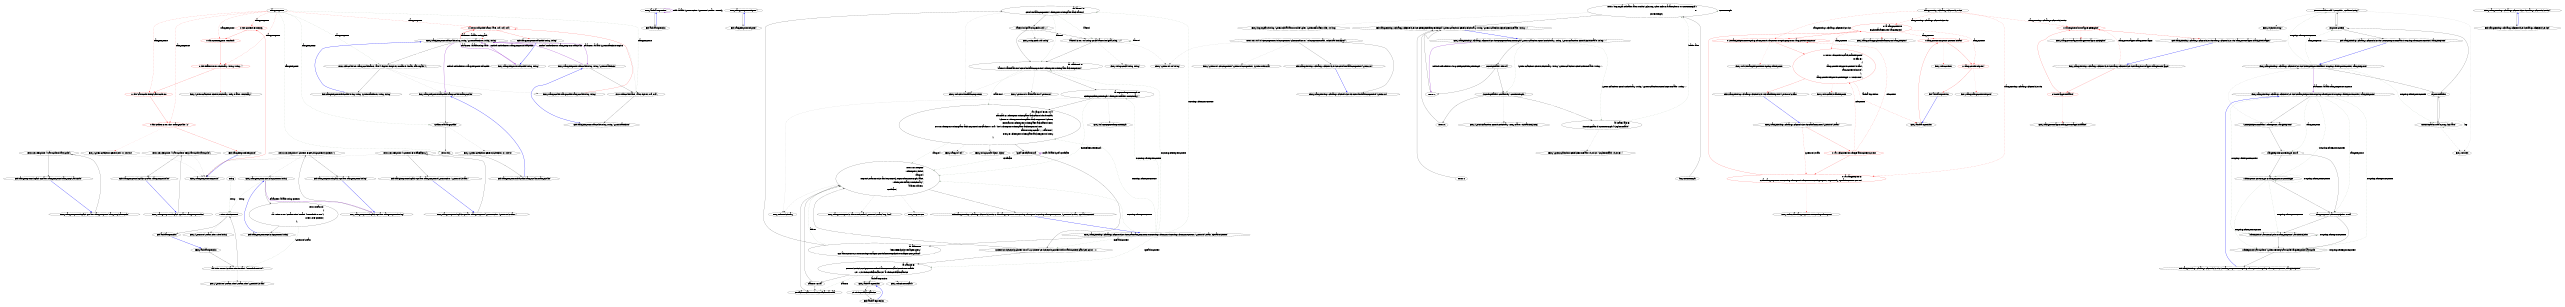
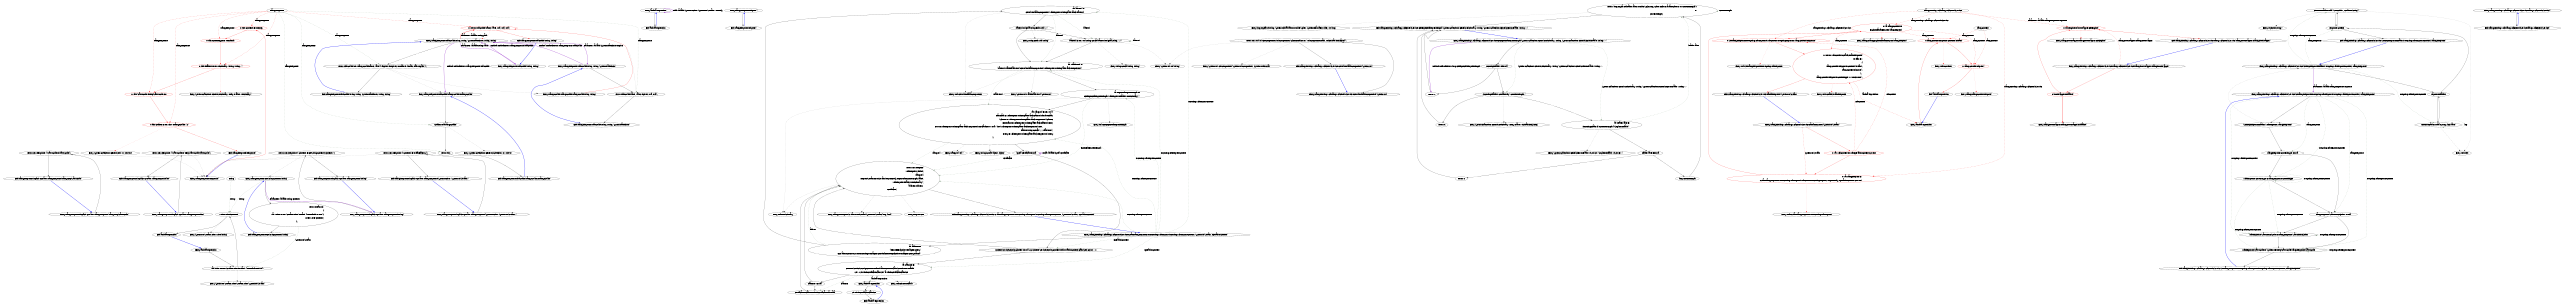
(2047, 21) -> (2047, 21)
none -> (1983, 28)
(2063, 109) -> (2063, 109)
none -> (1650, 153)
